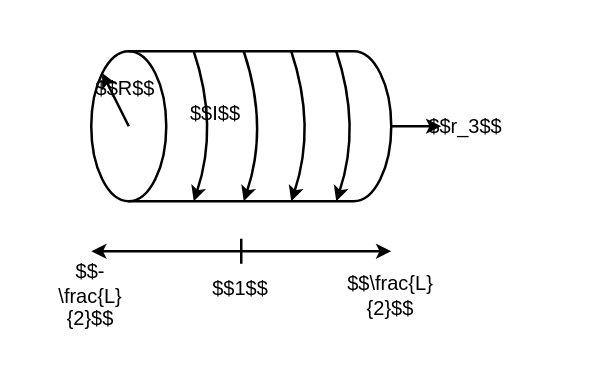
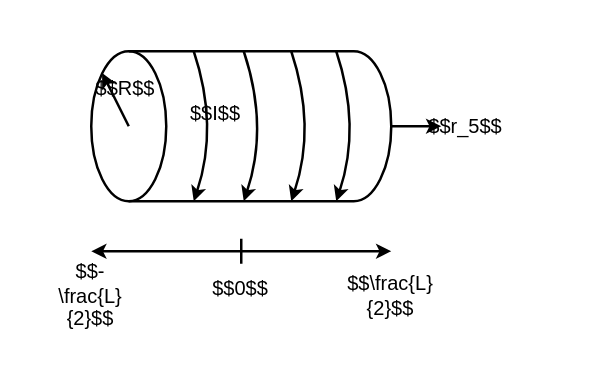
(466, 126) -> (466, 126)
(241, 289) -> (241, 289)
